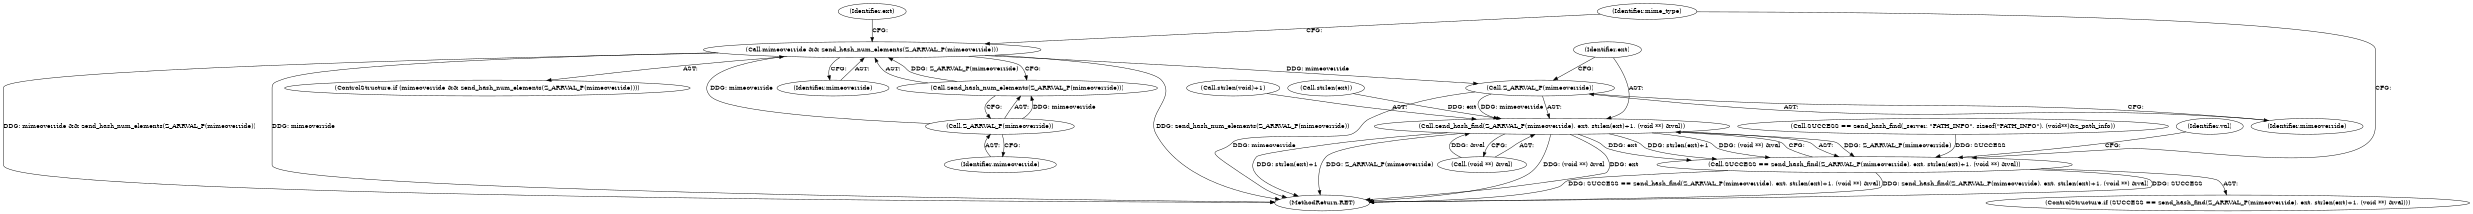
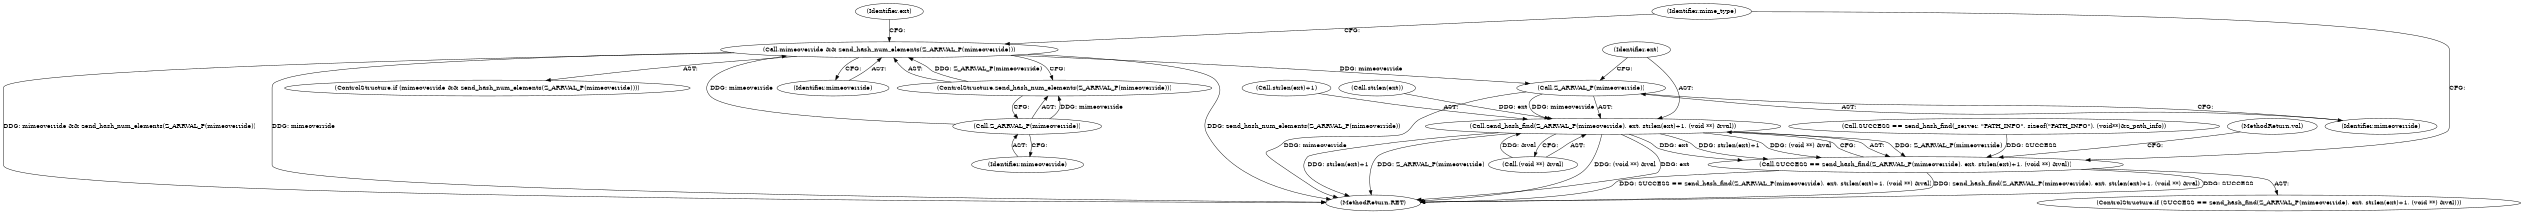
(1027, 88) -> (1054, 88)
(1233, 88) -> (1286, 88)
(2210, 126) -> (2272, 126)
